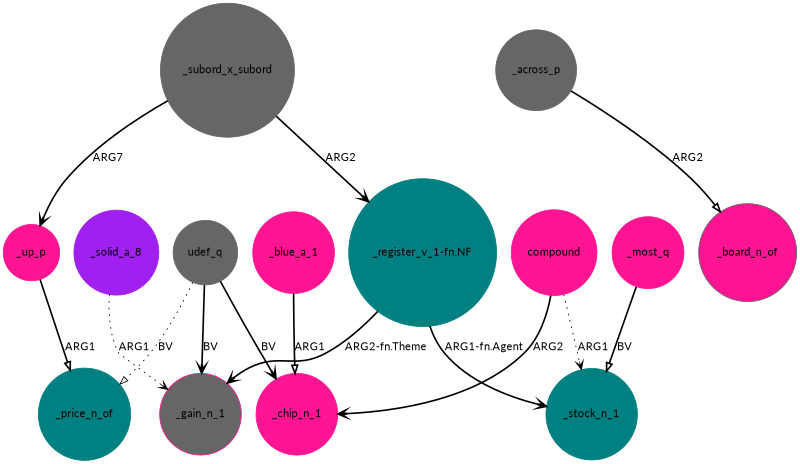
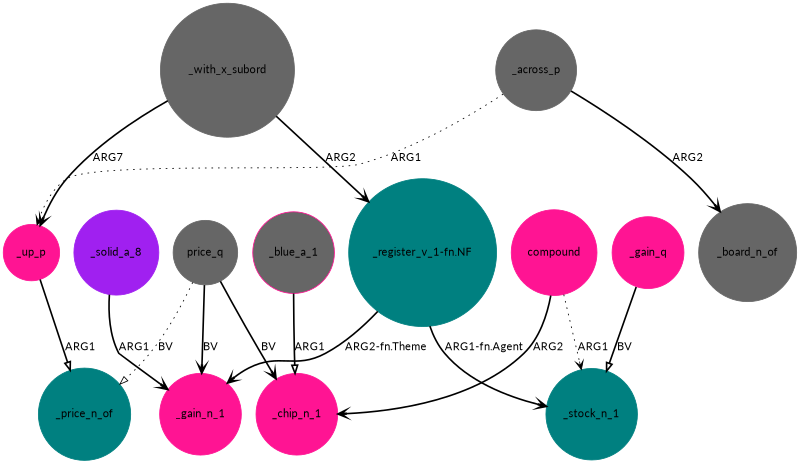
(227, 70) -> (227, 70)
(648, 142) -> (648, 142)
none -> (269, 168)
(205, 253) -> (205, 253)
(294, 253) -> (294, 253)
(648, 253) -> (648, 253)
(748, 253) -> (748, 253)
(117, 350) -> (117, 350)
(200, 414) -> (200, 414)
